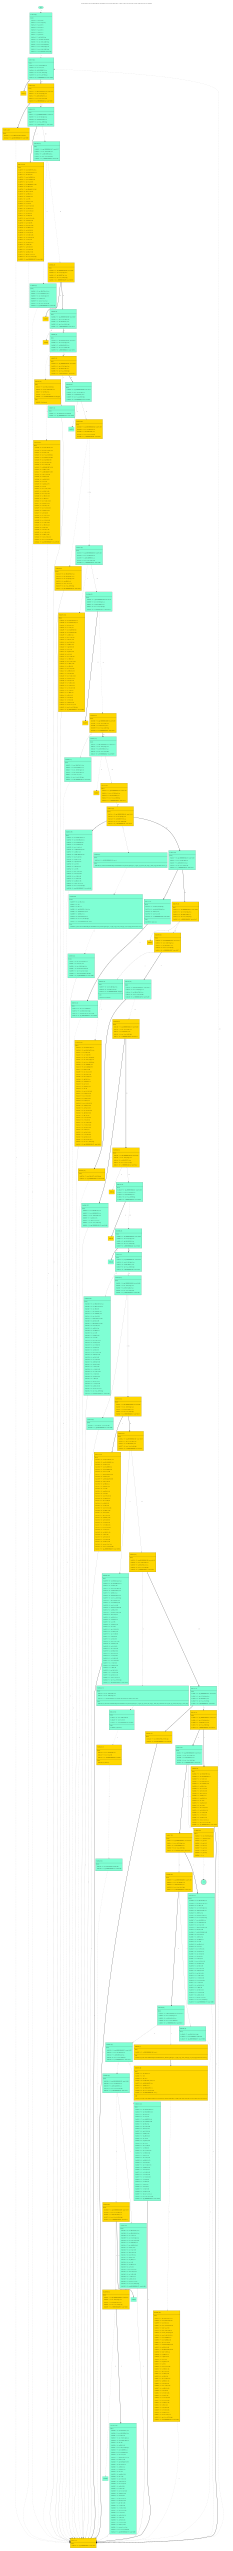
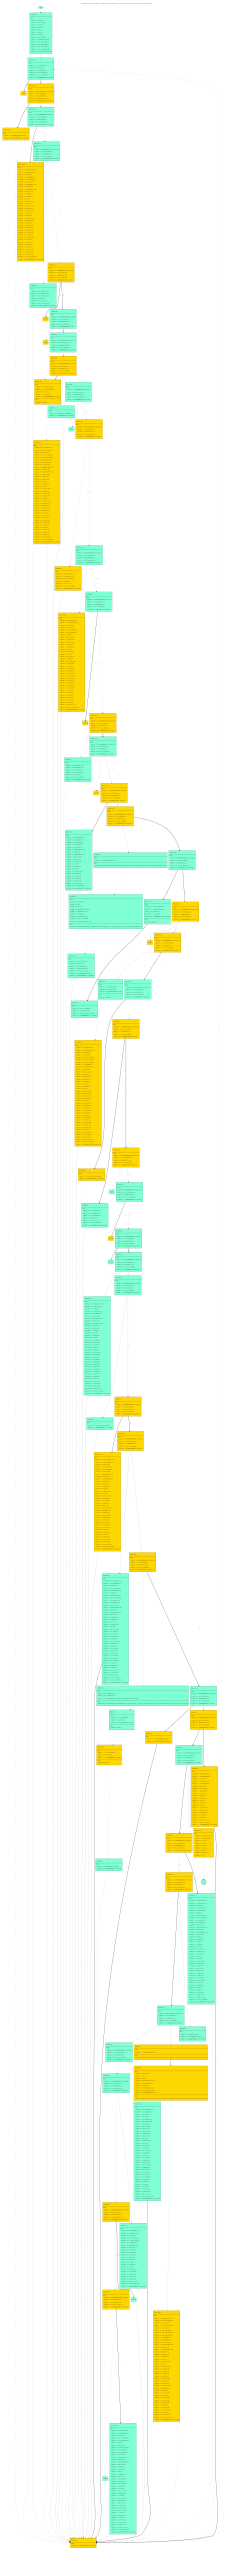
(71, 378) -> (56, 377)
(99, 825) -> (100, 816)
(112, 1192) -> (112, 1192)
